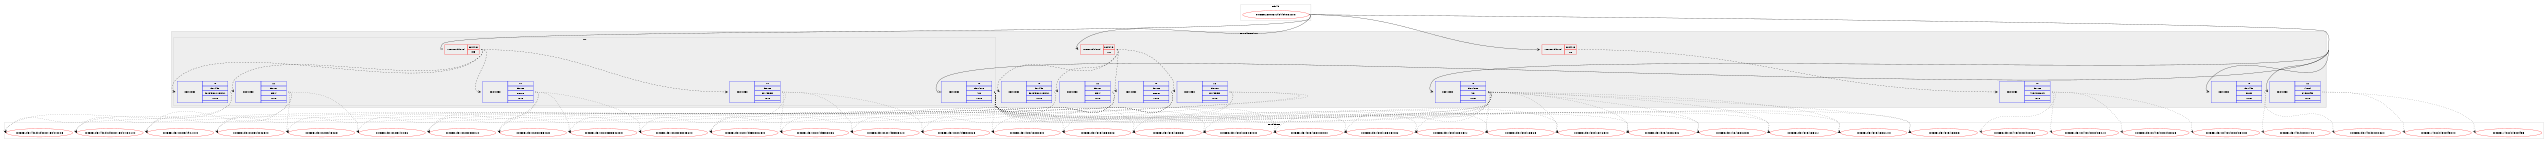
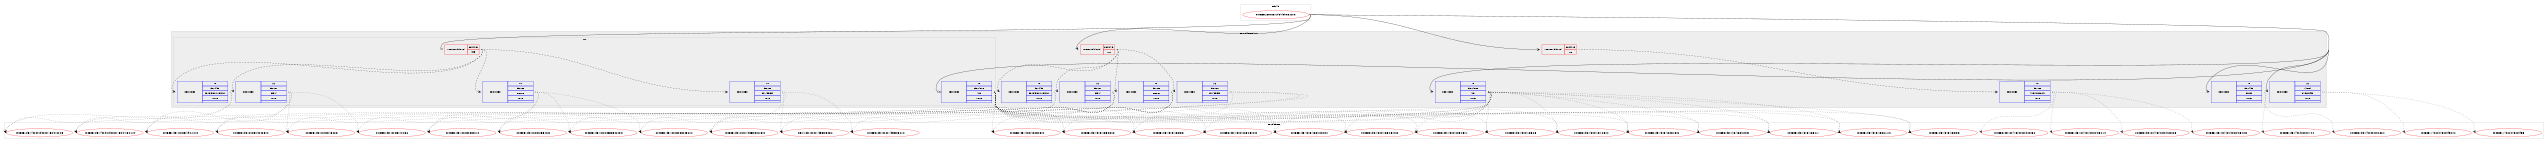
(815, 133) -> (815, 133)
(957, 133) -> none
